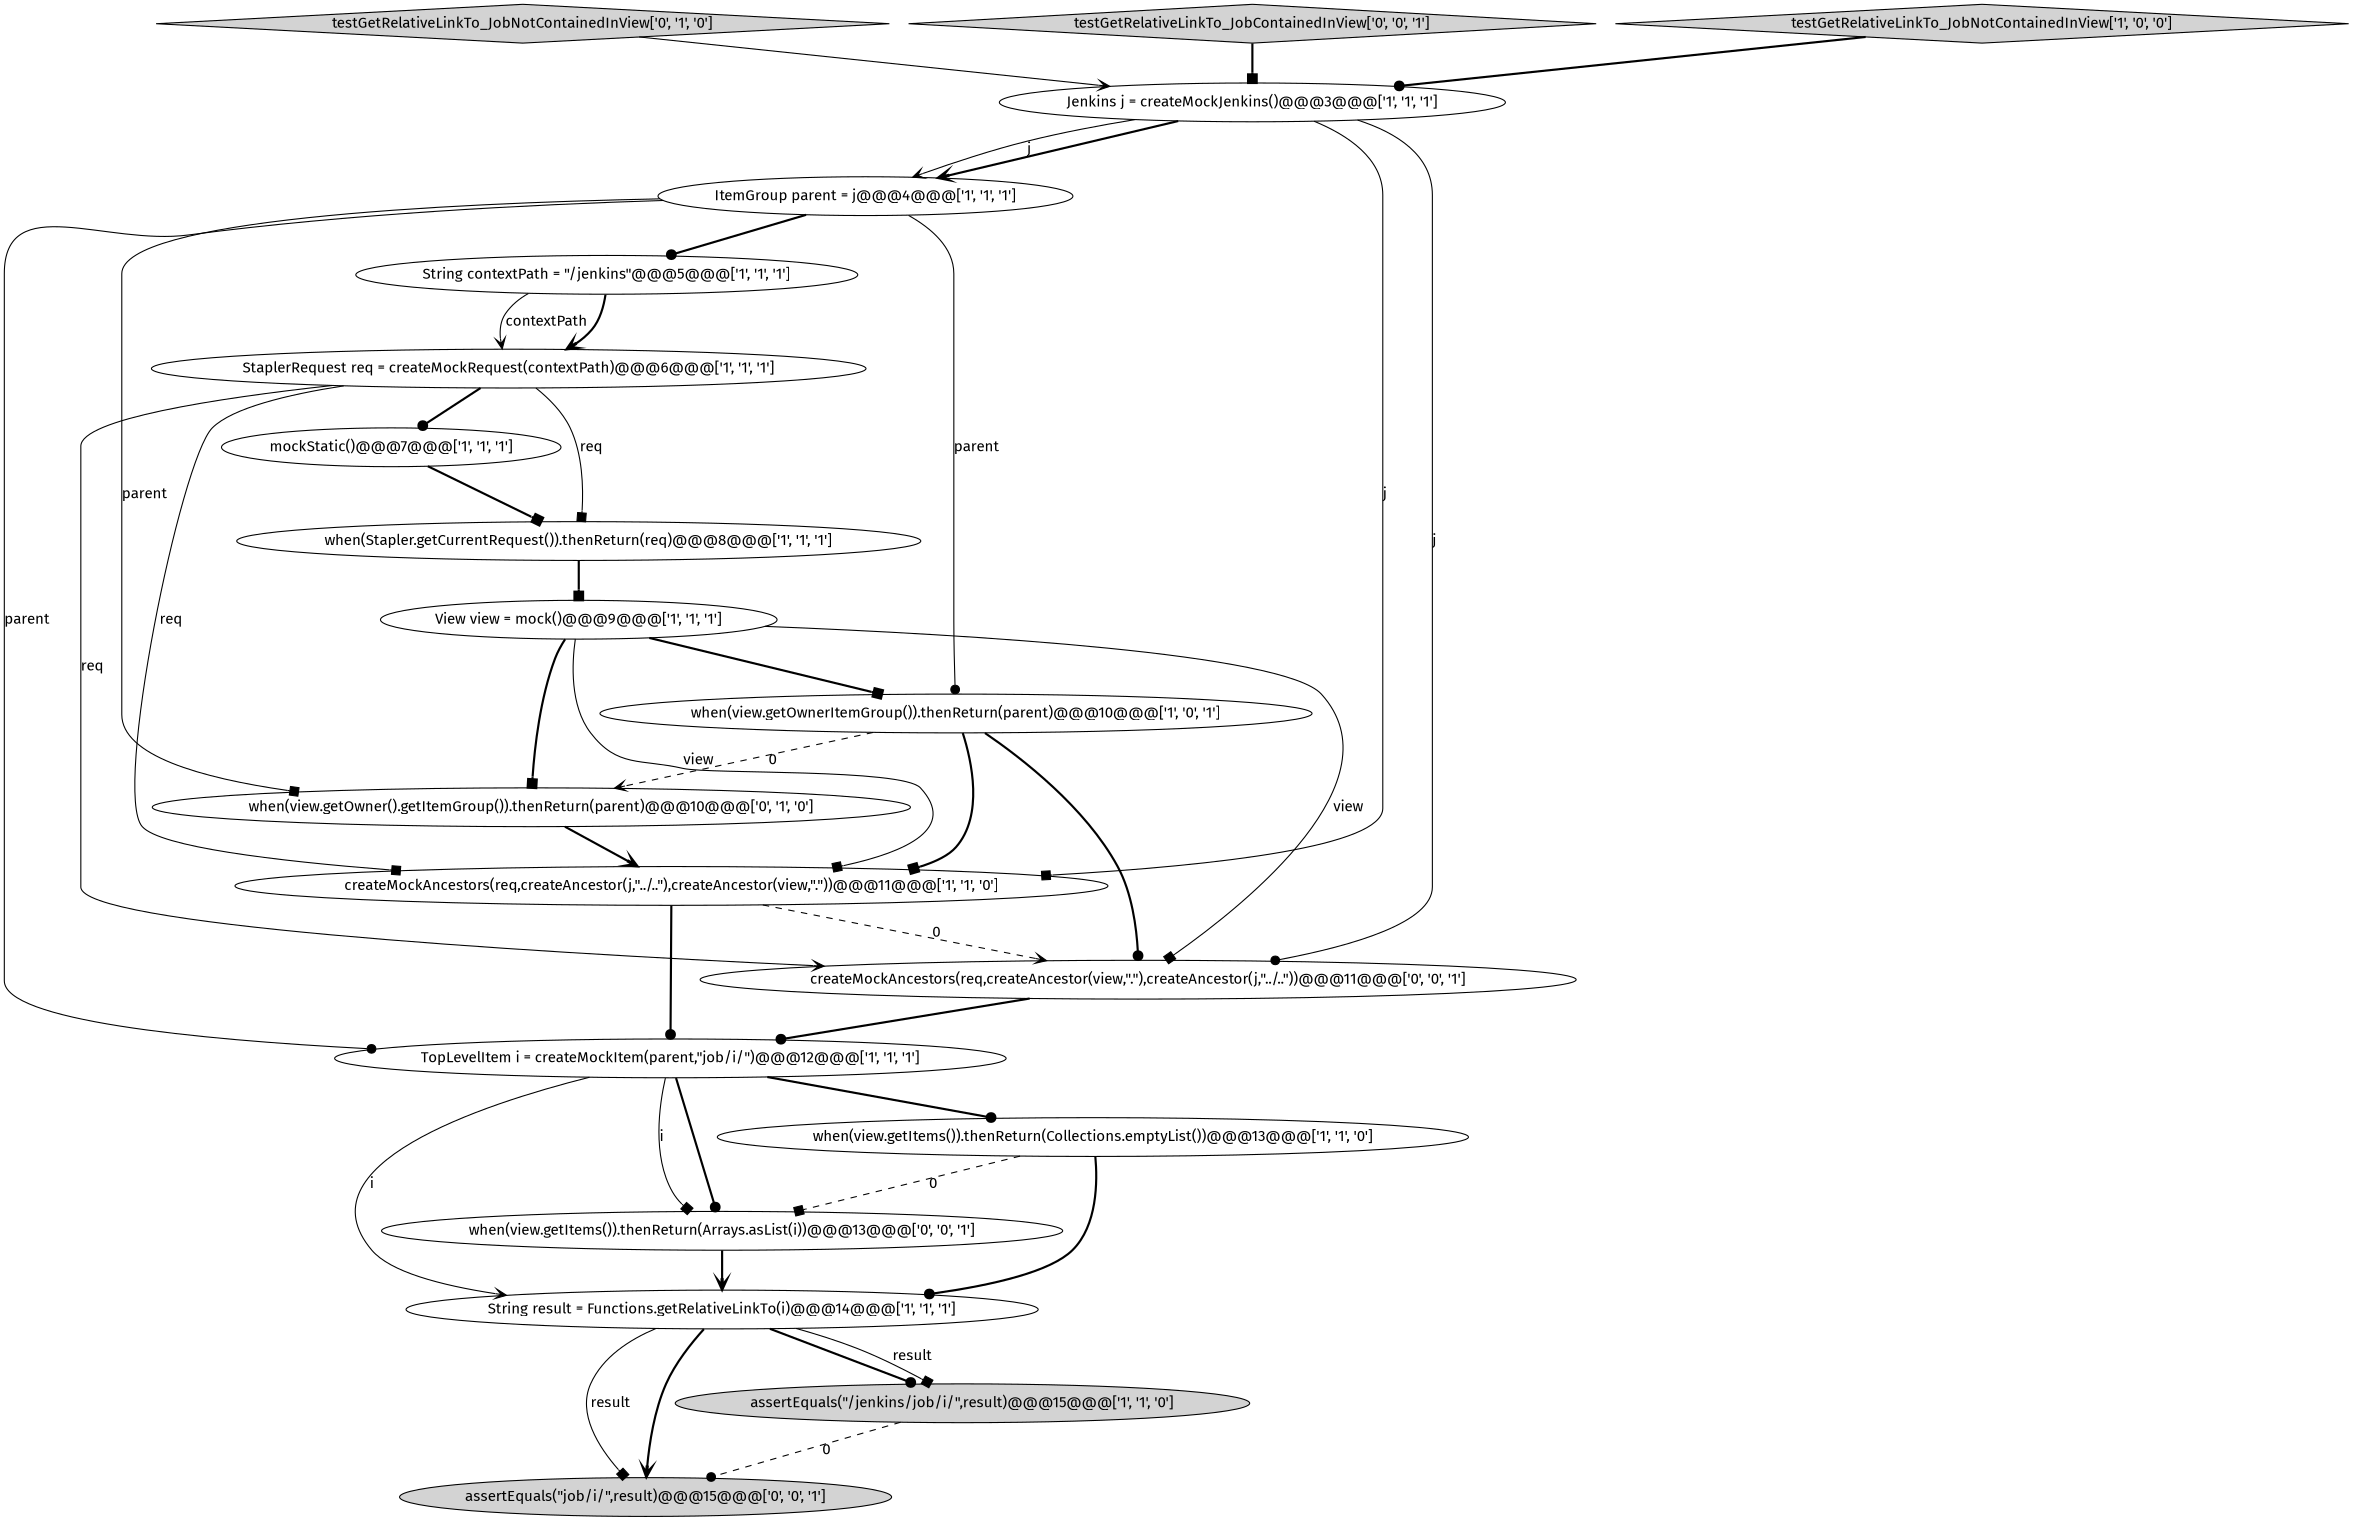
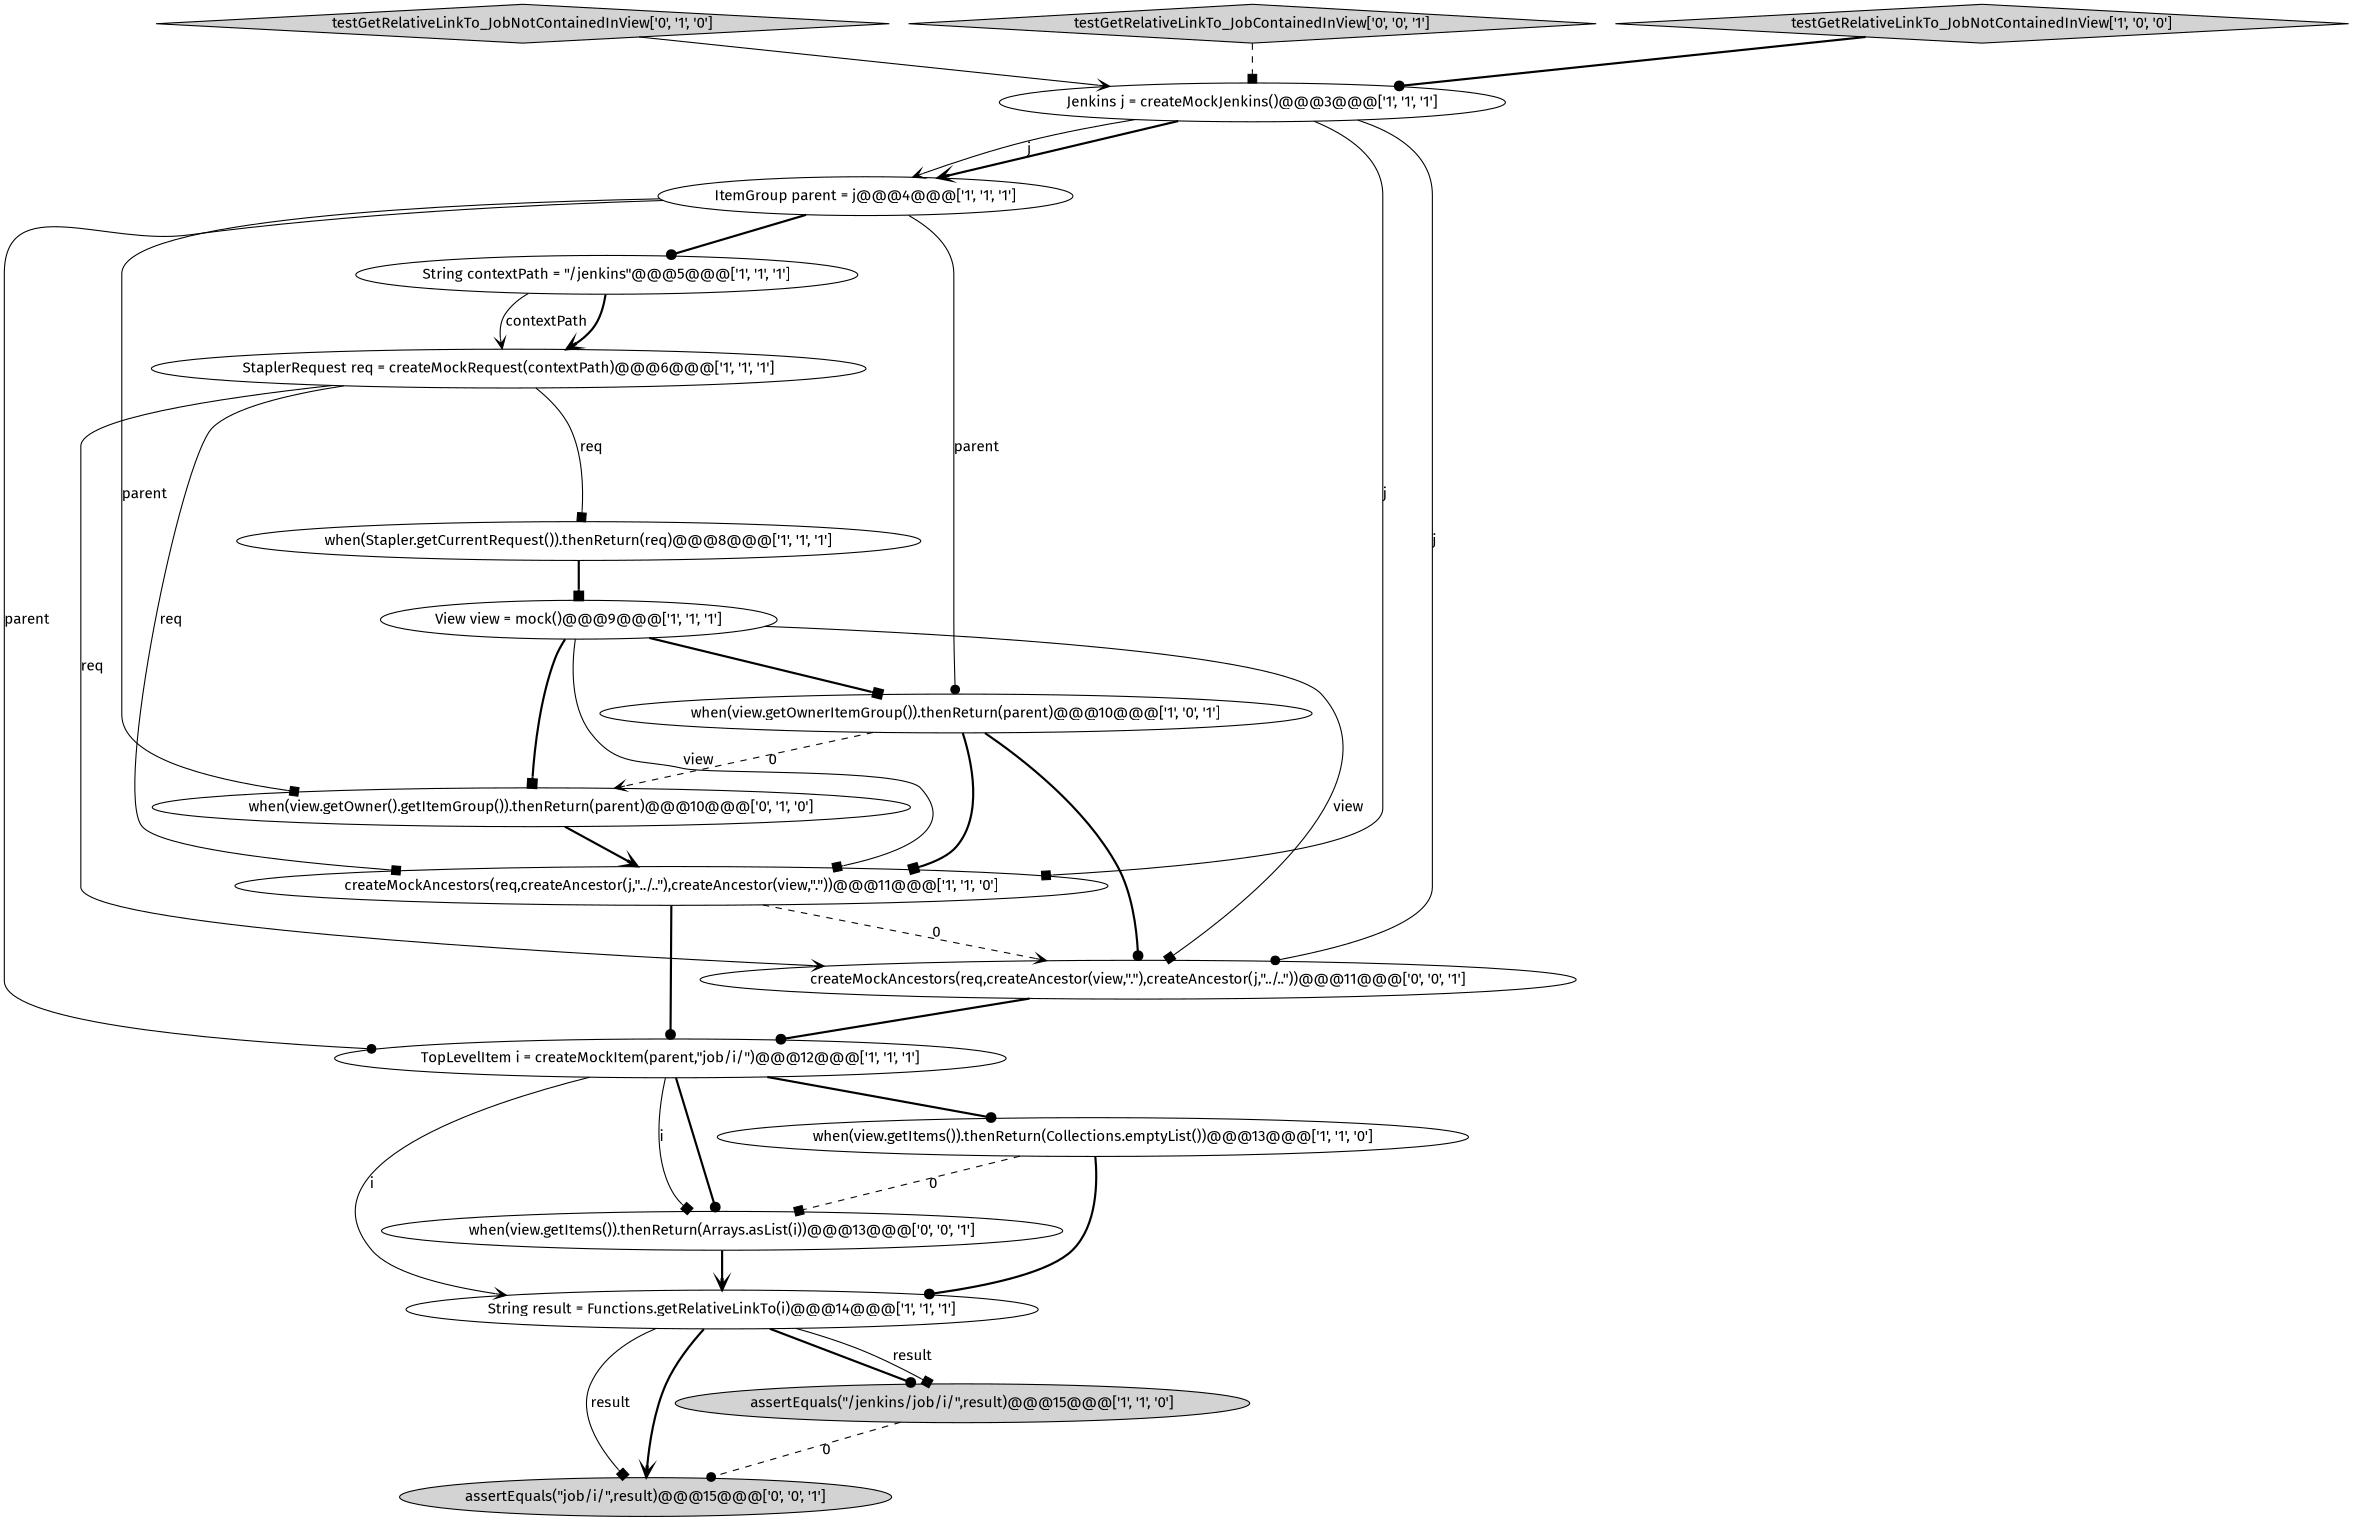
(1252, 58) -> (1252, 58)
(391, 447) -> none
